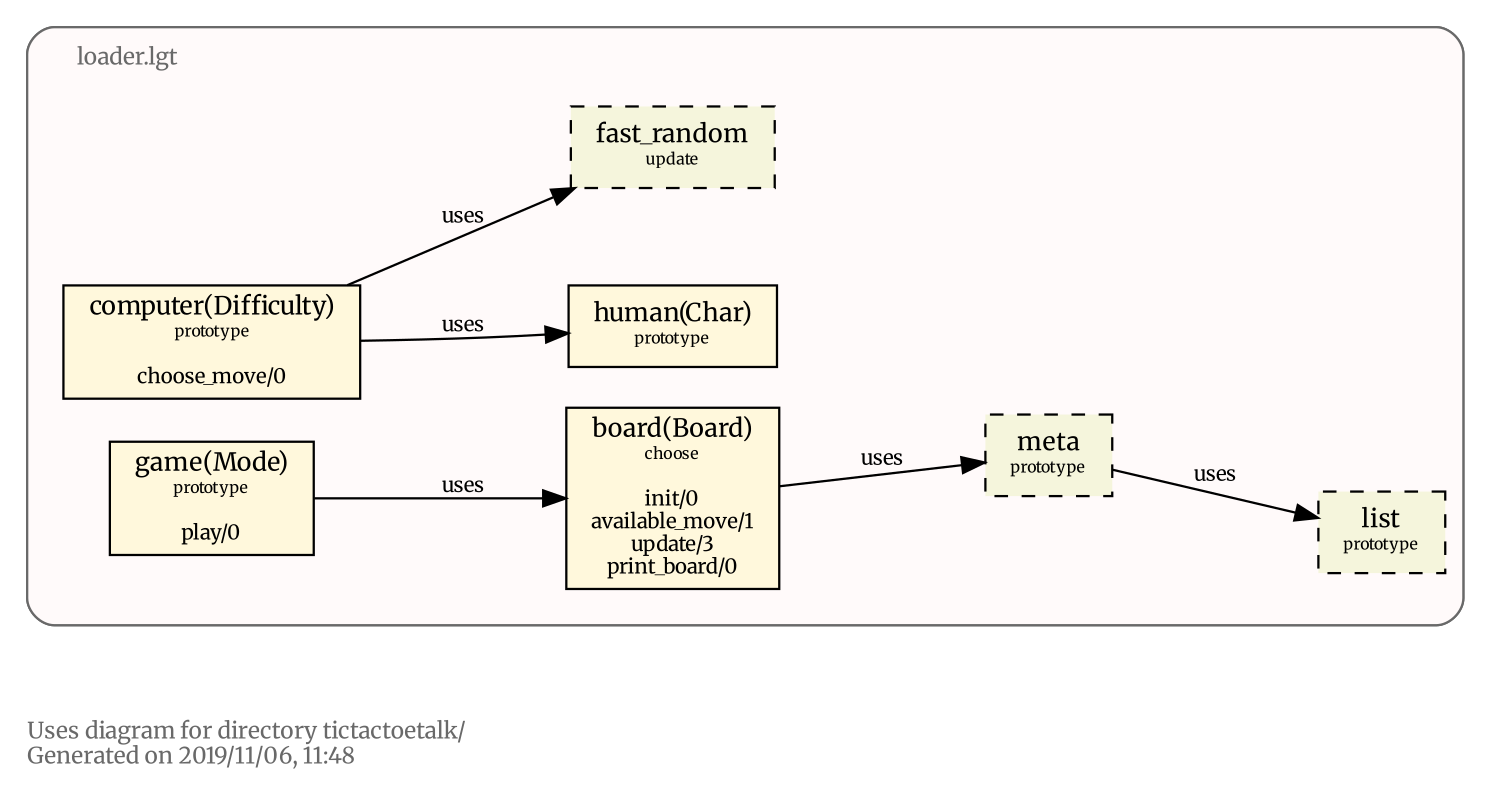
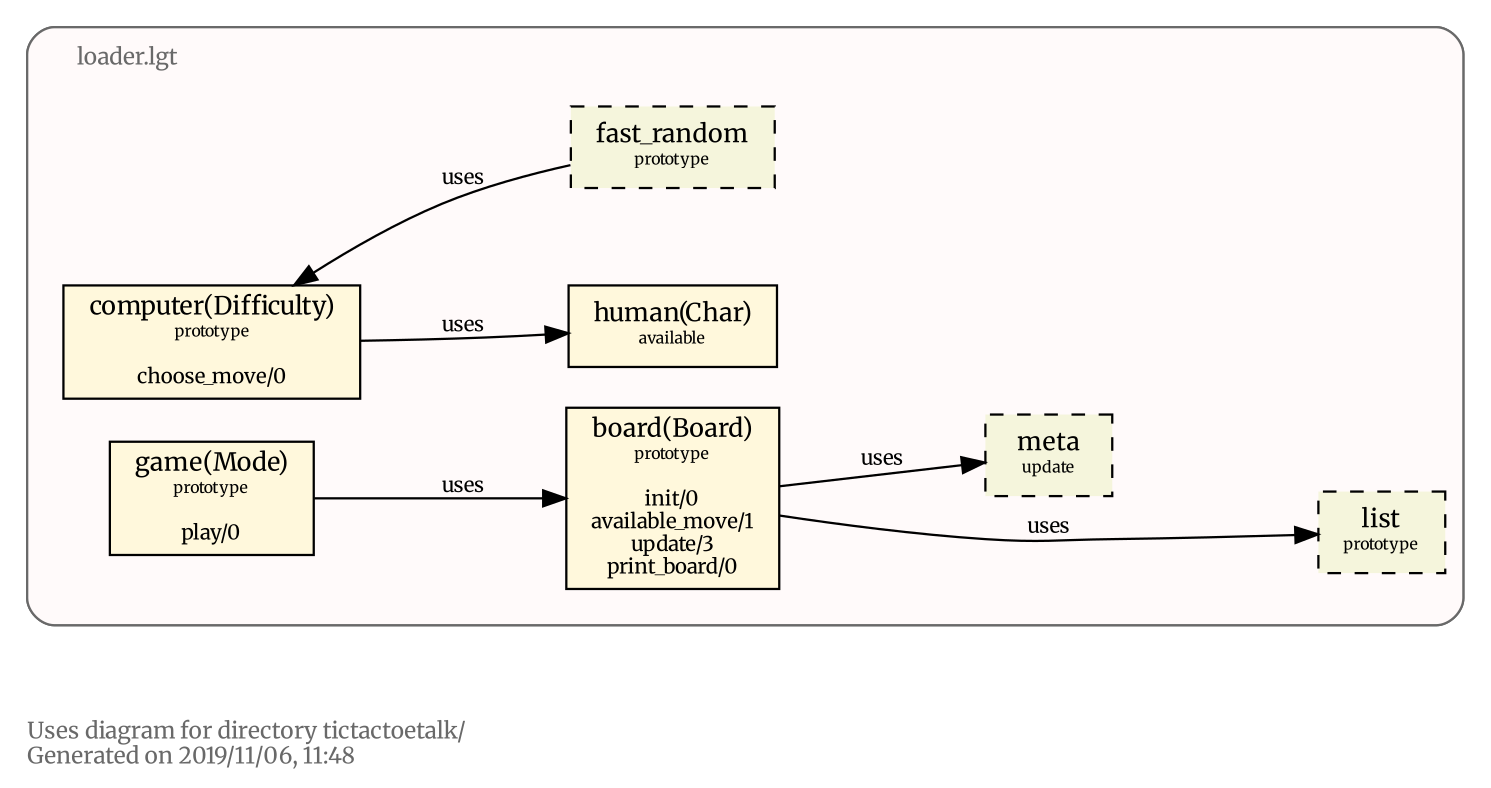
(673, 160) -> (673, 160)
(450, 241) -> (405, 221)
(673, 339) -> (673, 339)
(673, 454) -> (673, 454)
(1049, 468) -> (1049, 468)
(1204, 491) -> (1037, 541)
